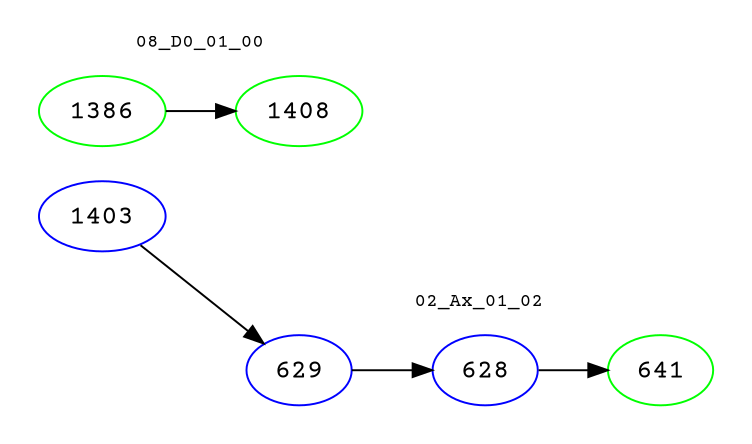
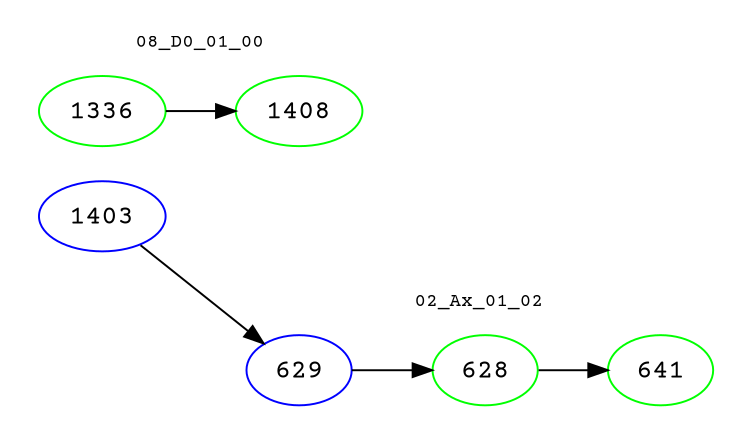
(102, 111) -> (102, 111)
(485, 370) -> (485, 370)
